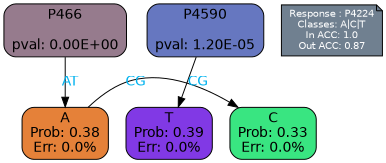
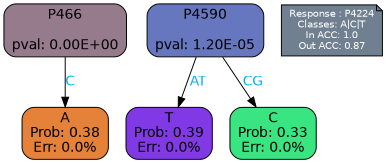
(157, 78) -> (237, 78)
(70, 82) -> (70, 82)
(198, 82) -> (198, 82)
